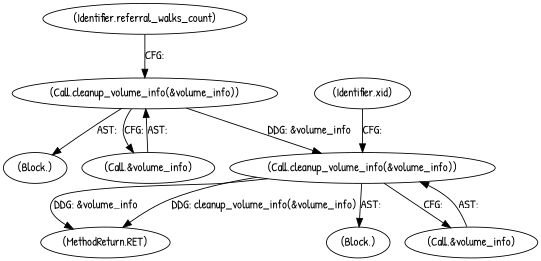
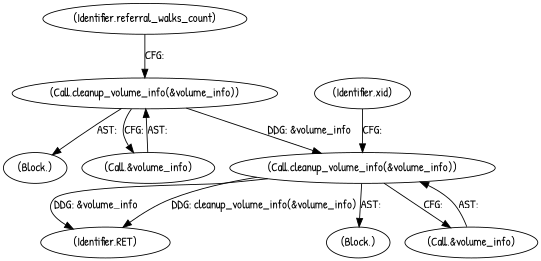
(105, 243) -> (105, 243)
